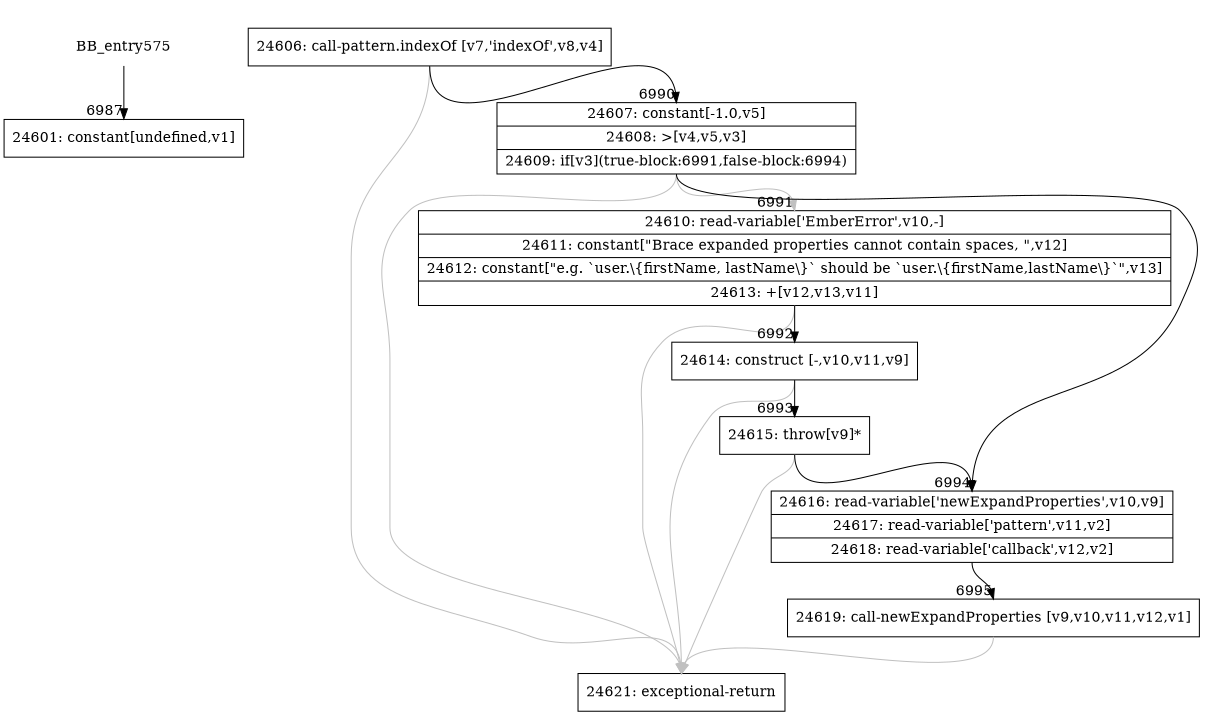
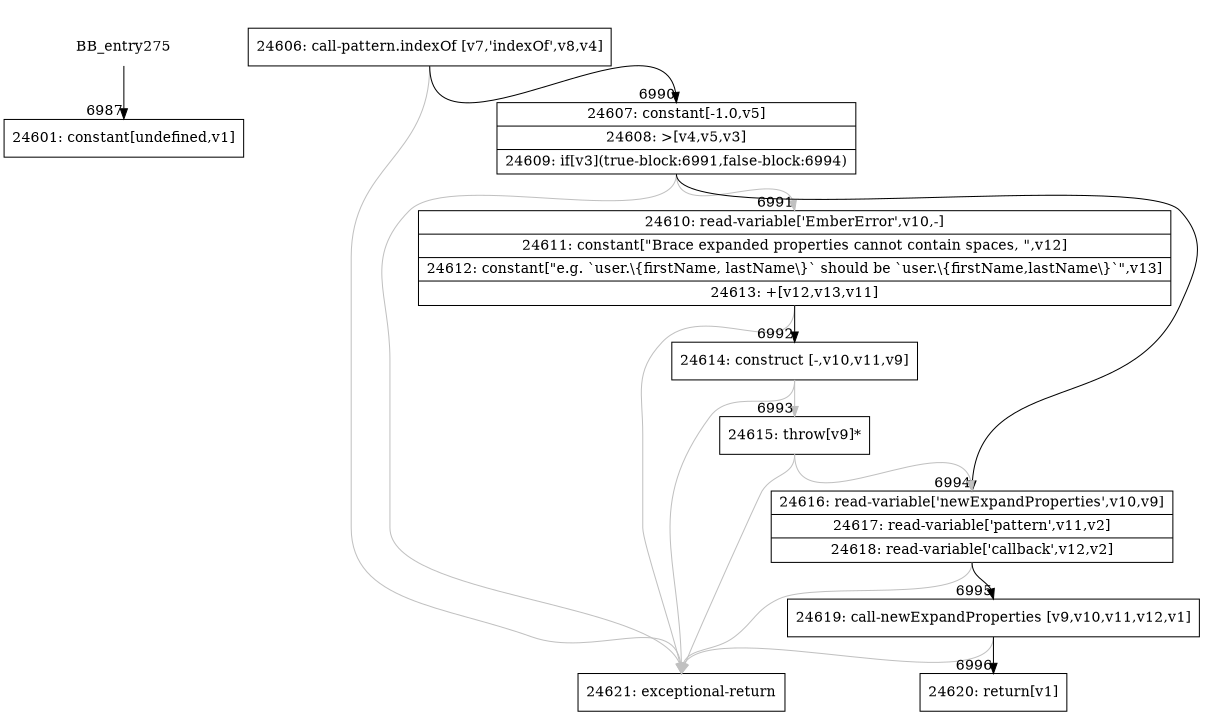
(124, 47) -> (124, 47)
(795, 398) -> (795, 398)
(878, 474) -> (878, 474)
none -> (822, 592)
none -> (993, 692)
